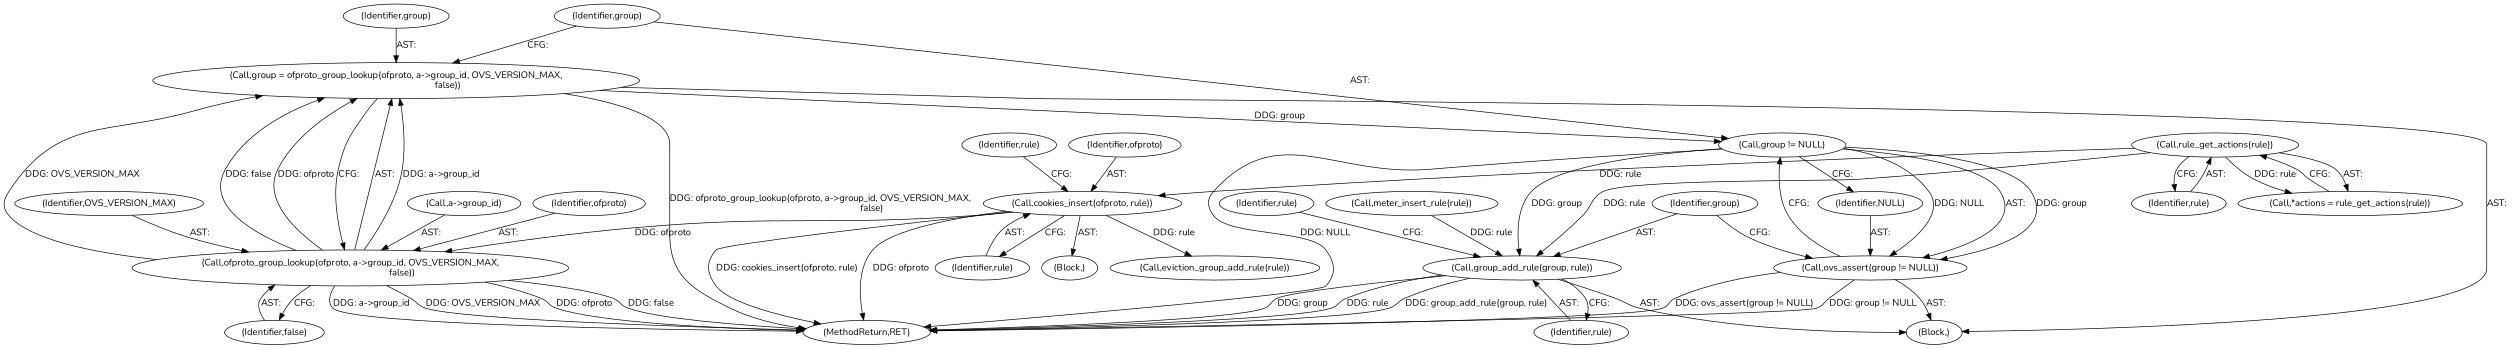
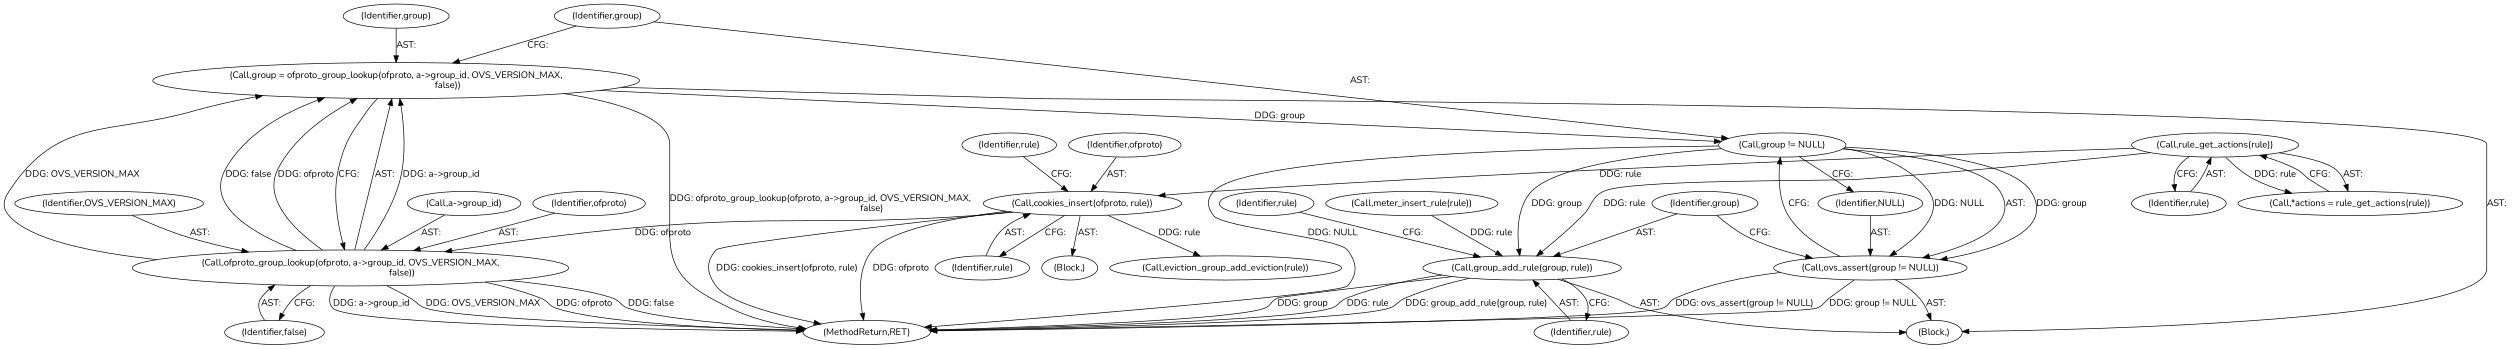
(1215, 268) -> (1226, 268)
